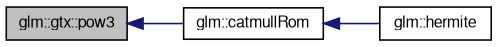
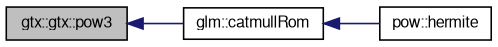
(67, 24) -> (67, 24)
(436, 24) -> (436, 24)
